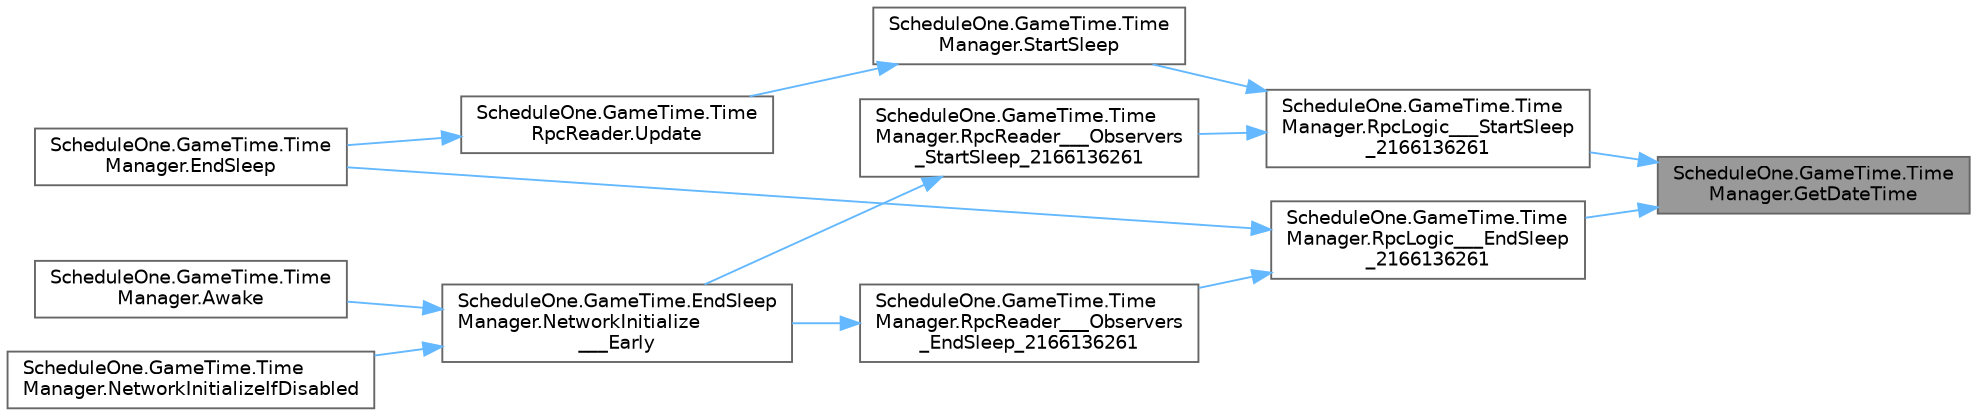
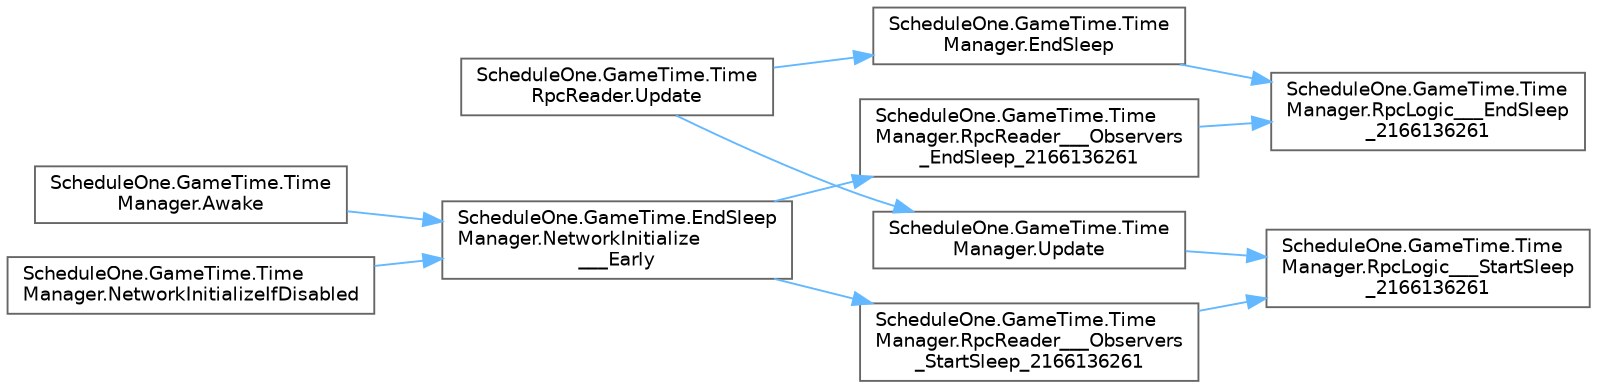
(1029, 36) -> (1029, 240)
(395, 142) -> (814, 63)
(1814, 185) -> none
